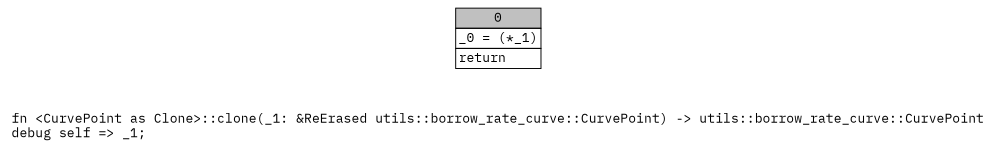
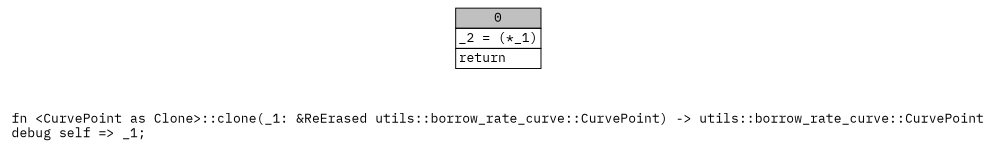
(498, 38) -> (498, 38)
